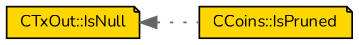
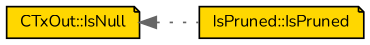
(276, 22) -> (282, 22)
